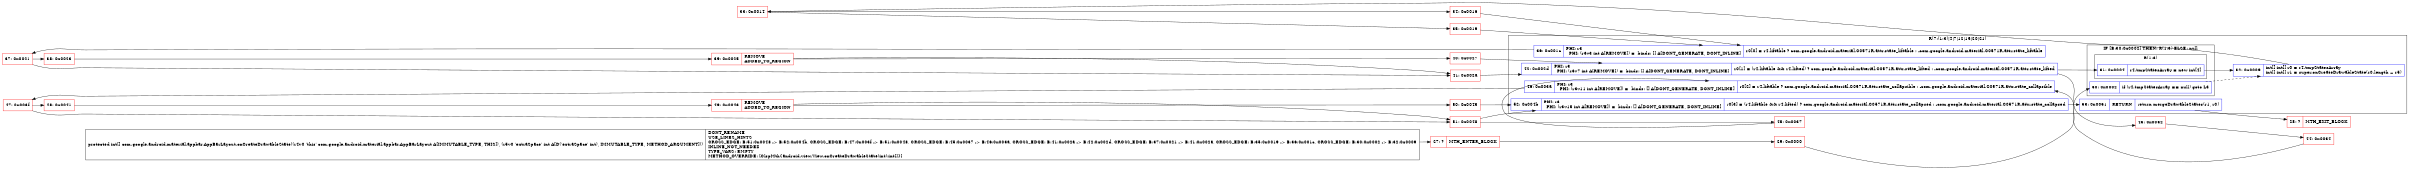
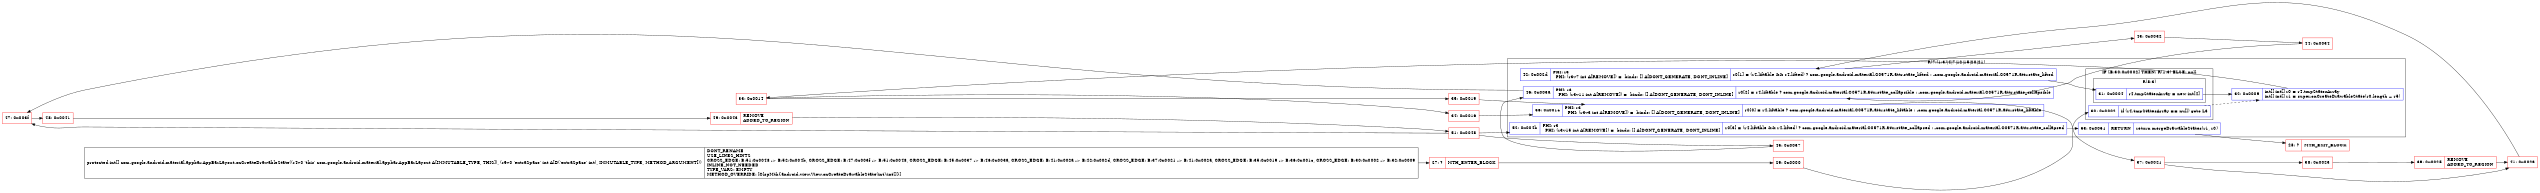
(1465, 58) -> none
(2151, 58) -> (2149, 82)
(1465, 105) -> none
(739, 118) -> (742, 130)
